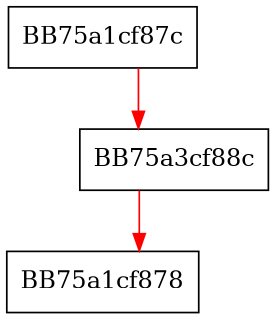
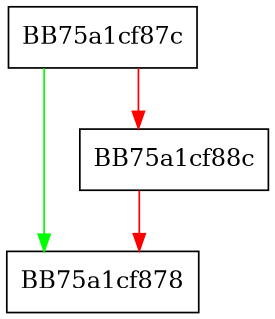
none -> (44, 151)
(174, 160) -> (174, 160)
